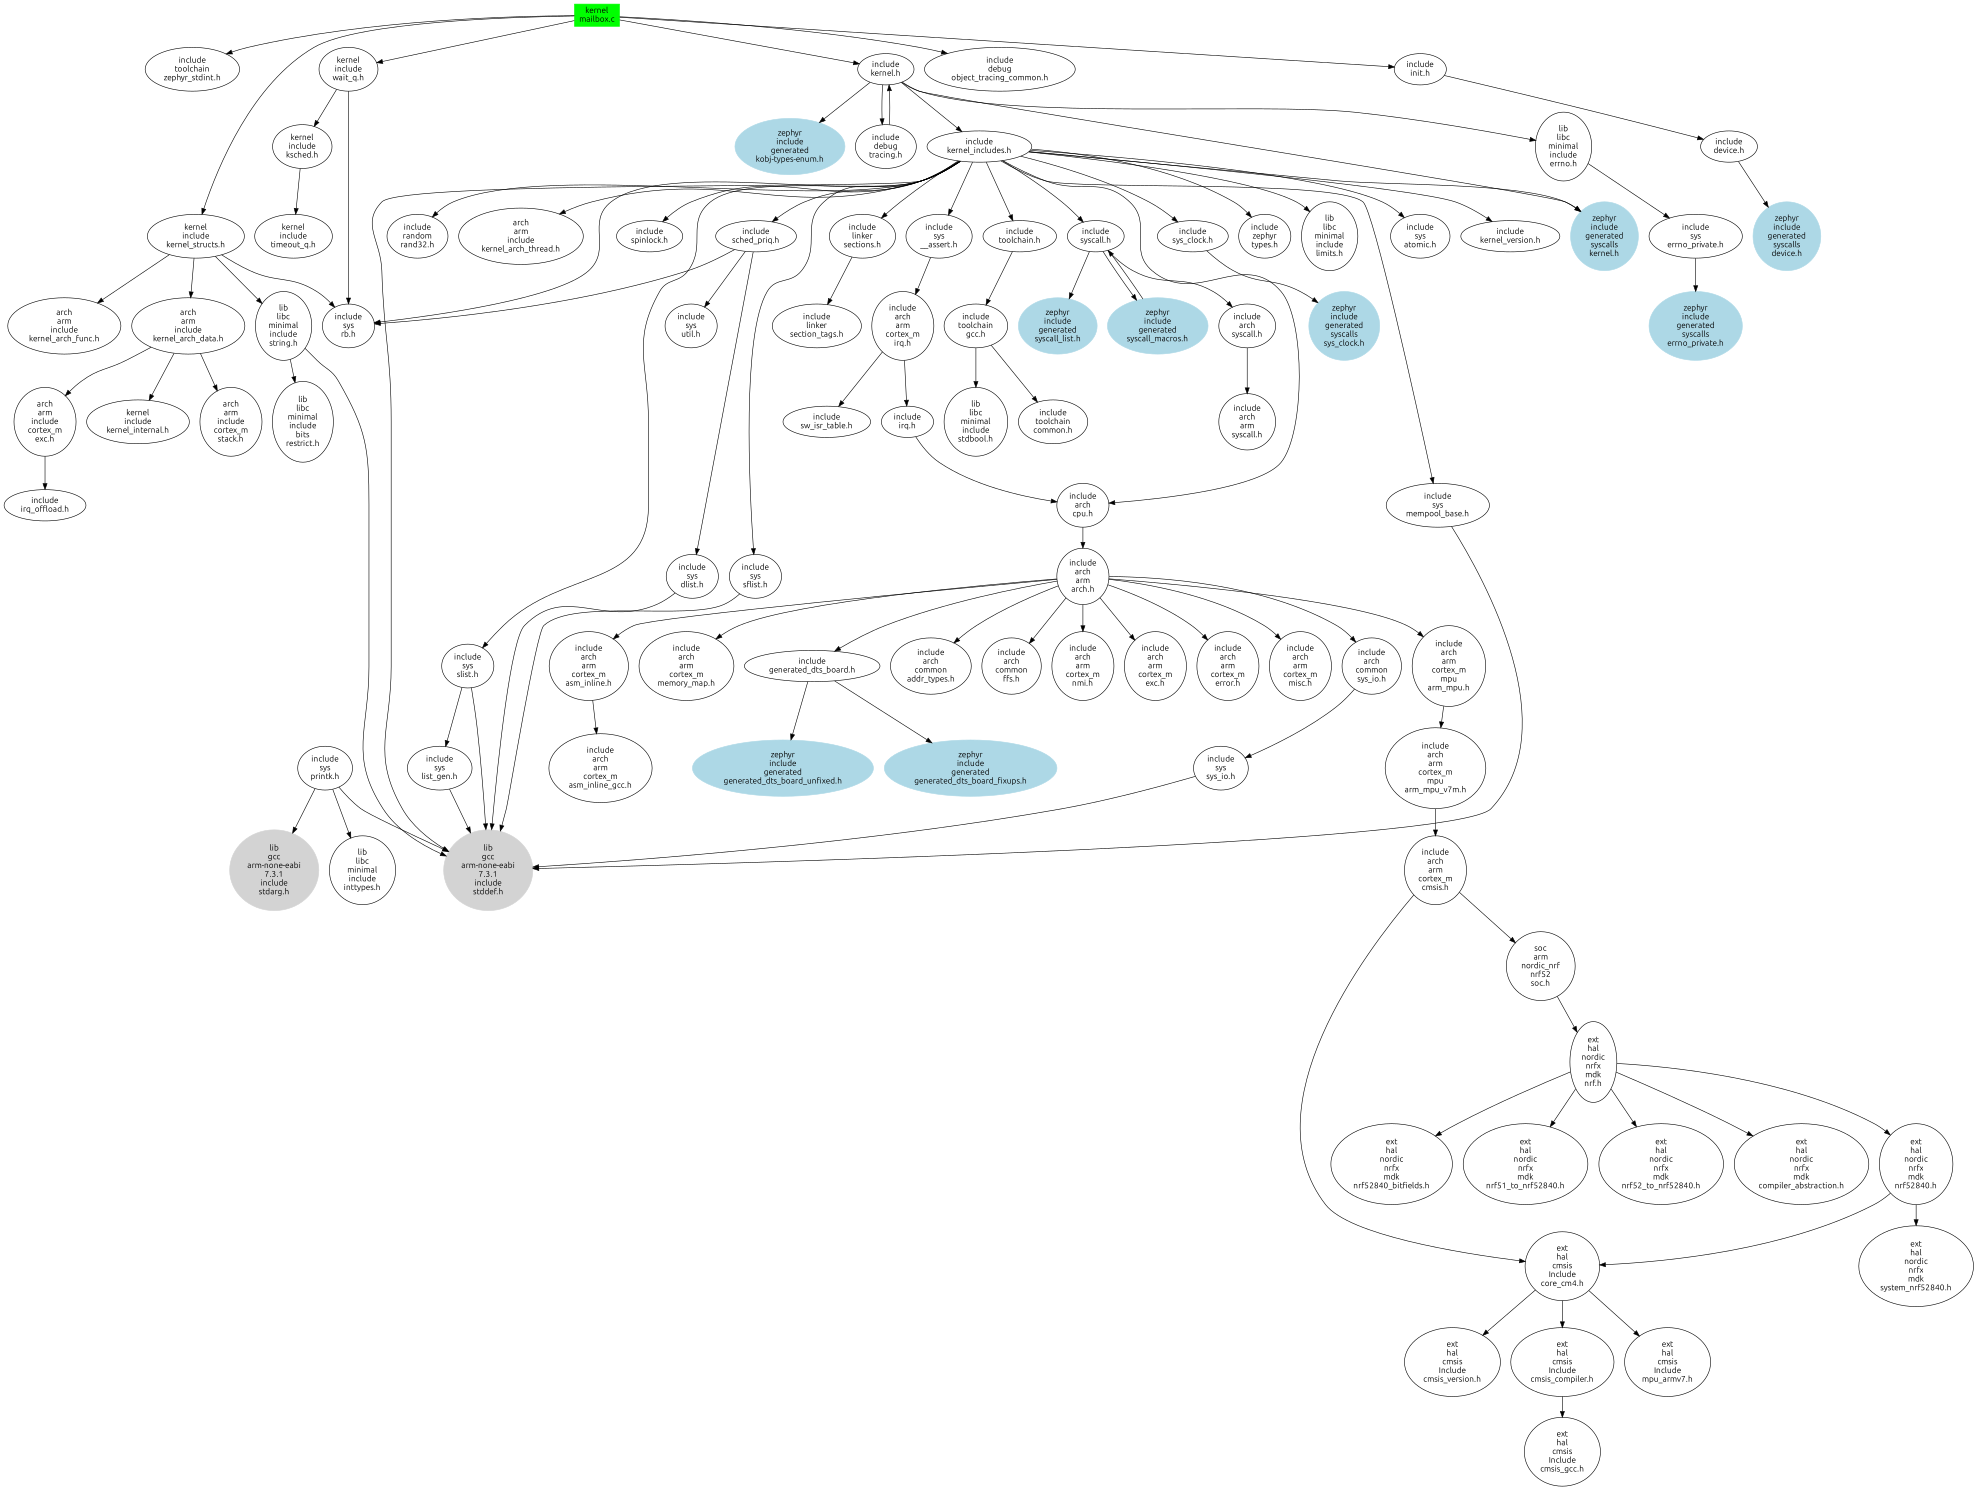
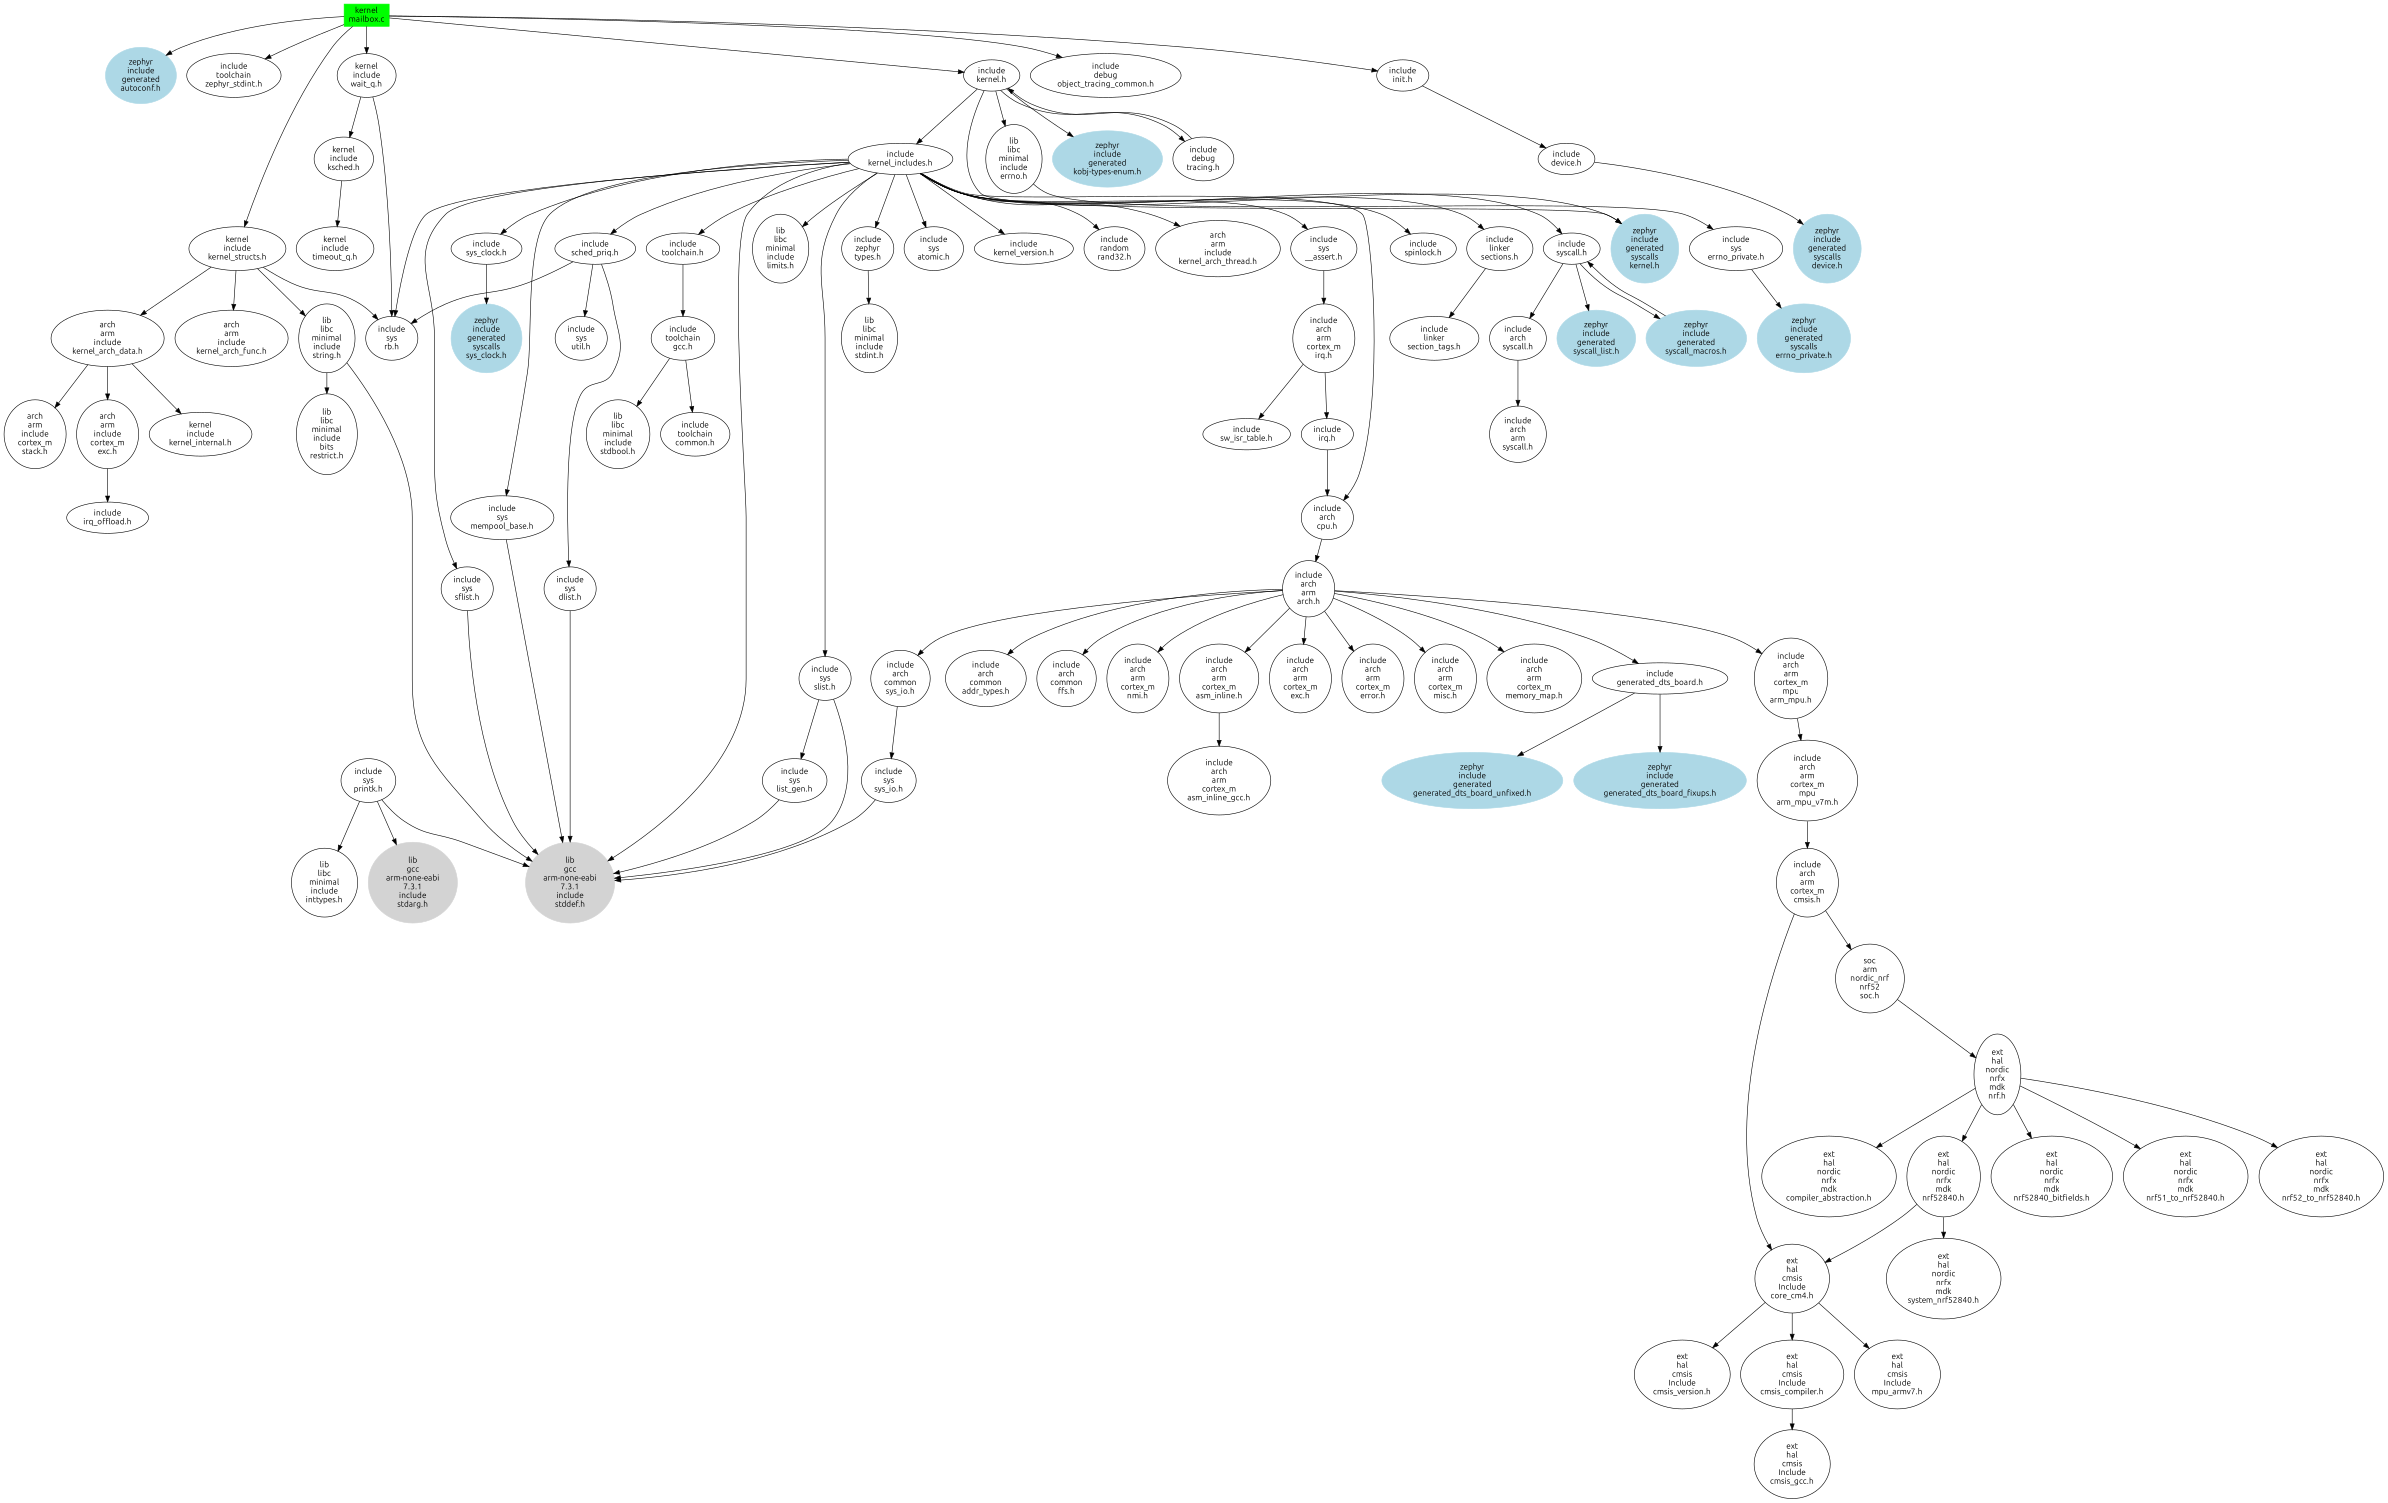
none -> (141, 75)
none -> (869, 338)
